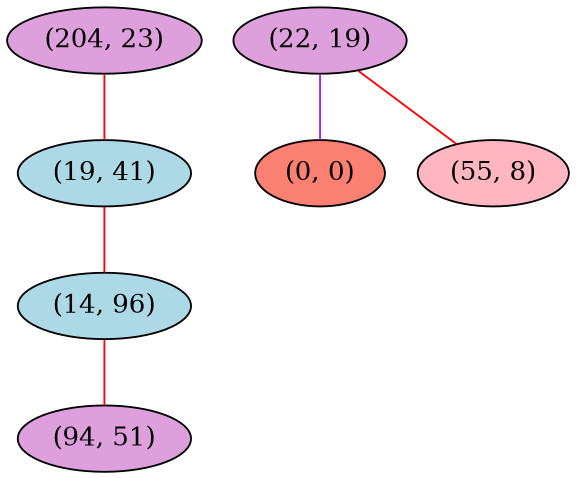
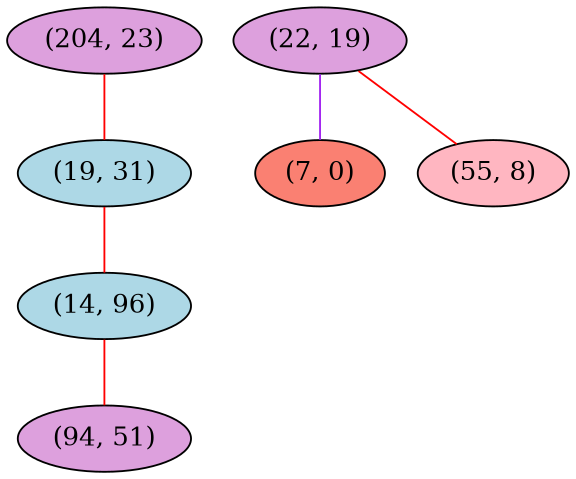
(104, 173) -> (104, 173)
(320, 173) -> (320, 173)
